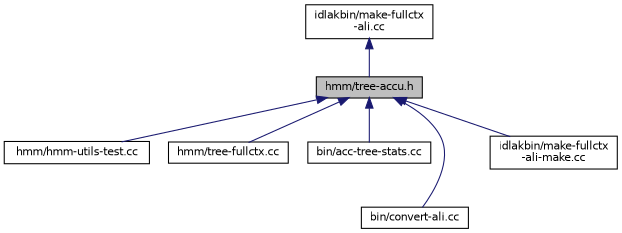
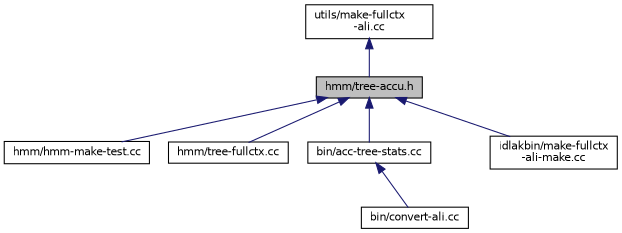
(369, 22) -> (369, 22)
(444, 149) -> (395, 190)
(77, 153) -> (77, 153)
